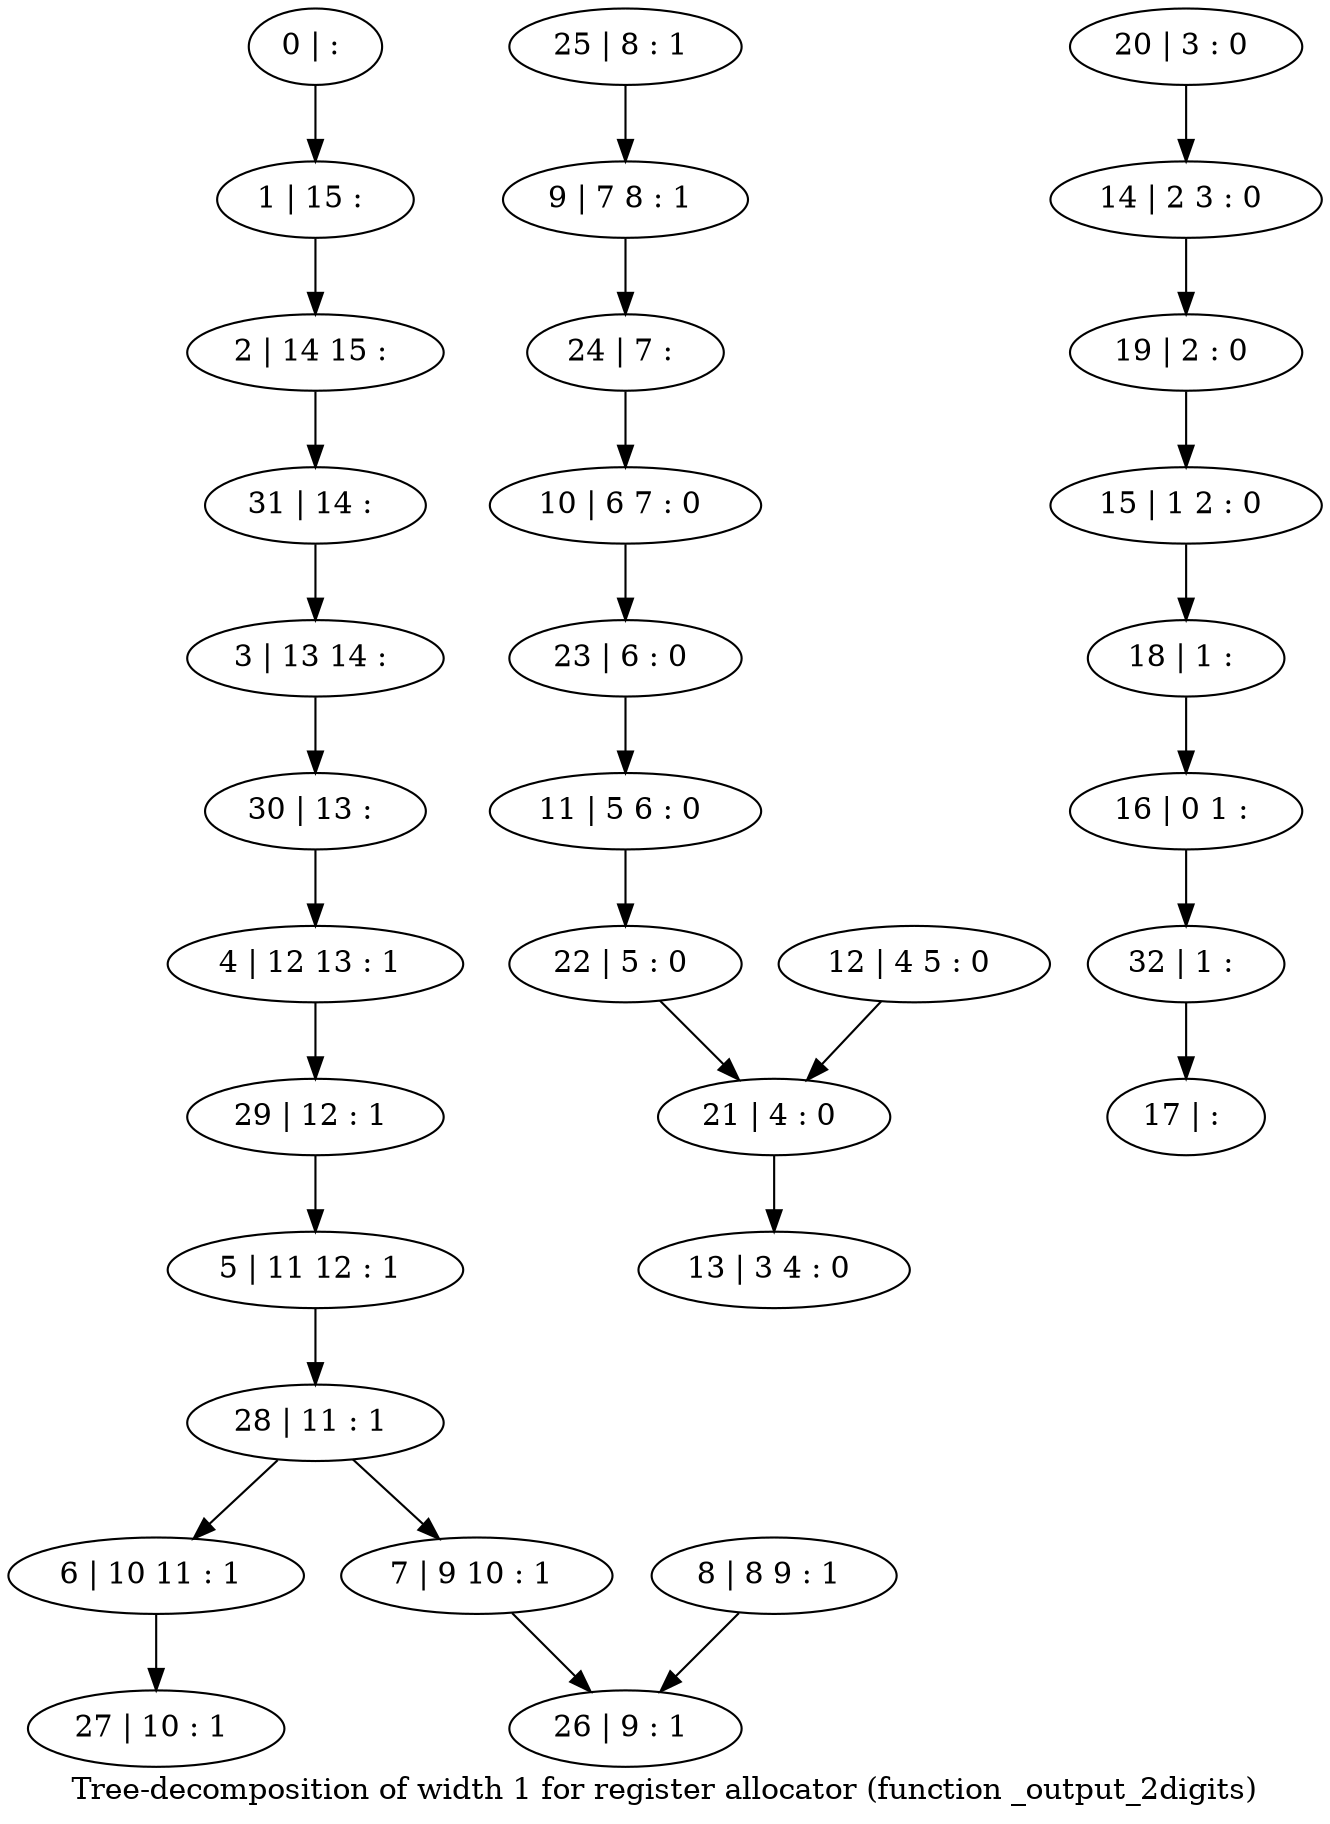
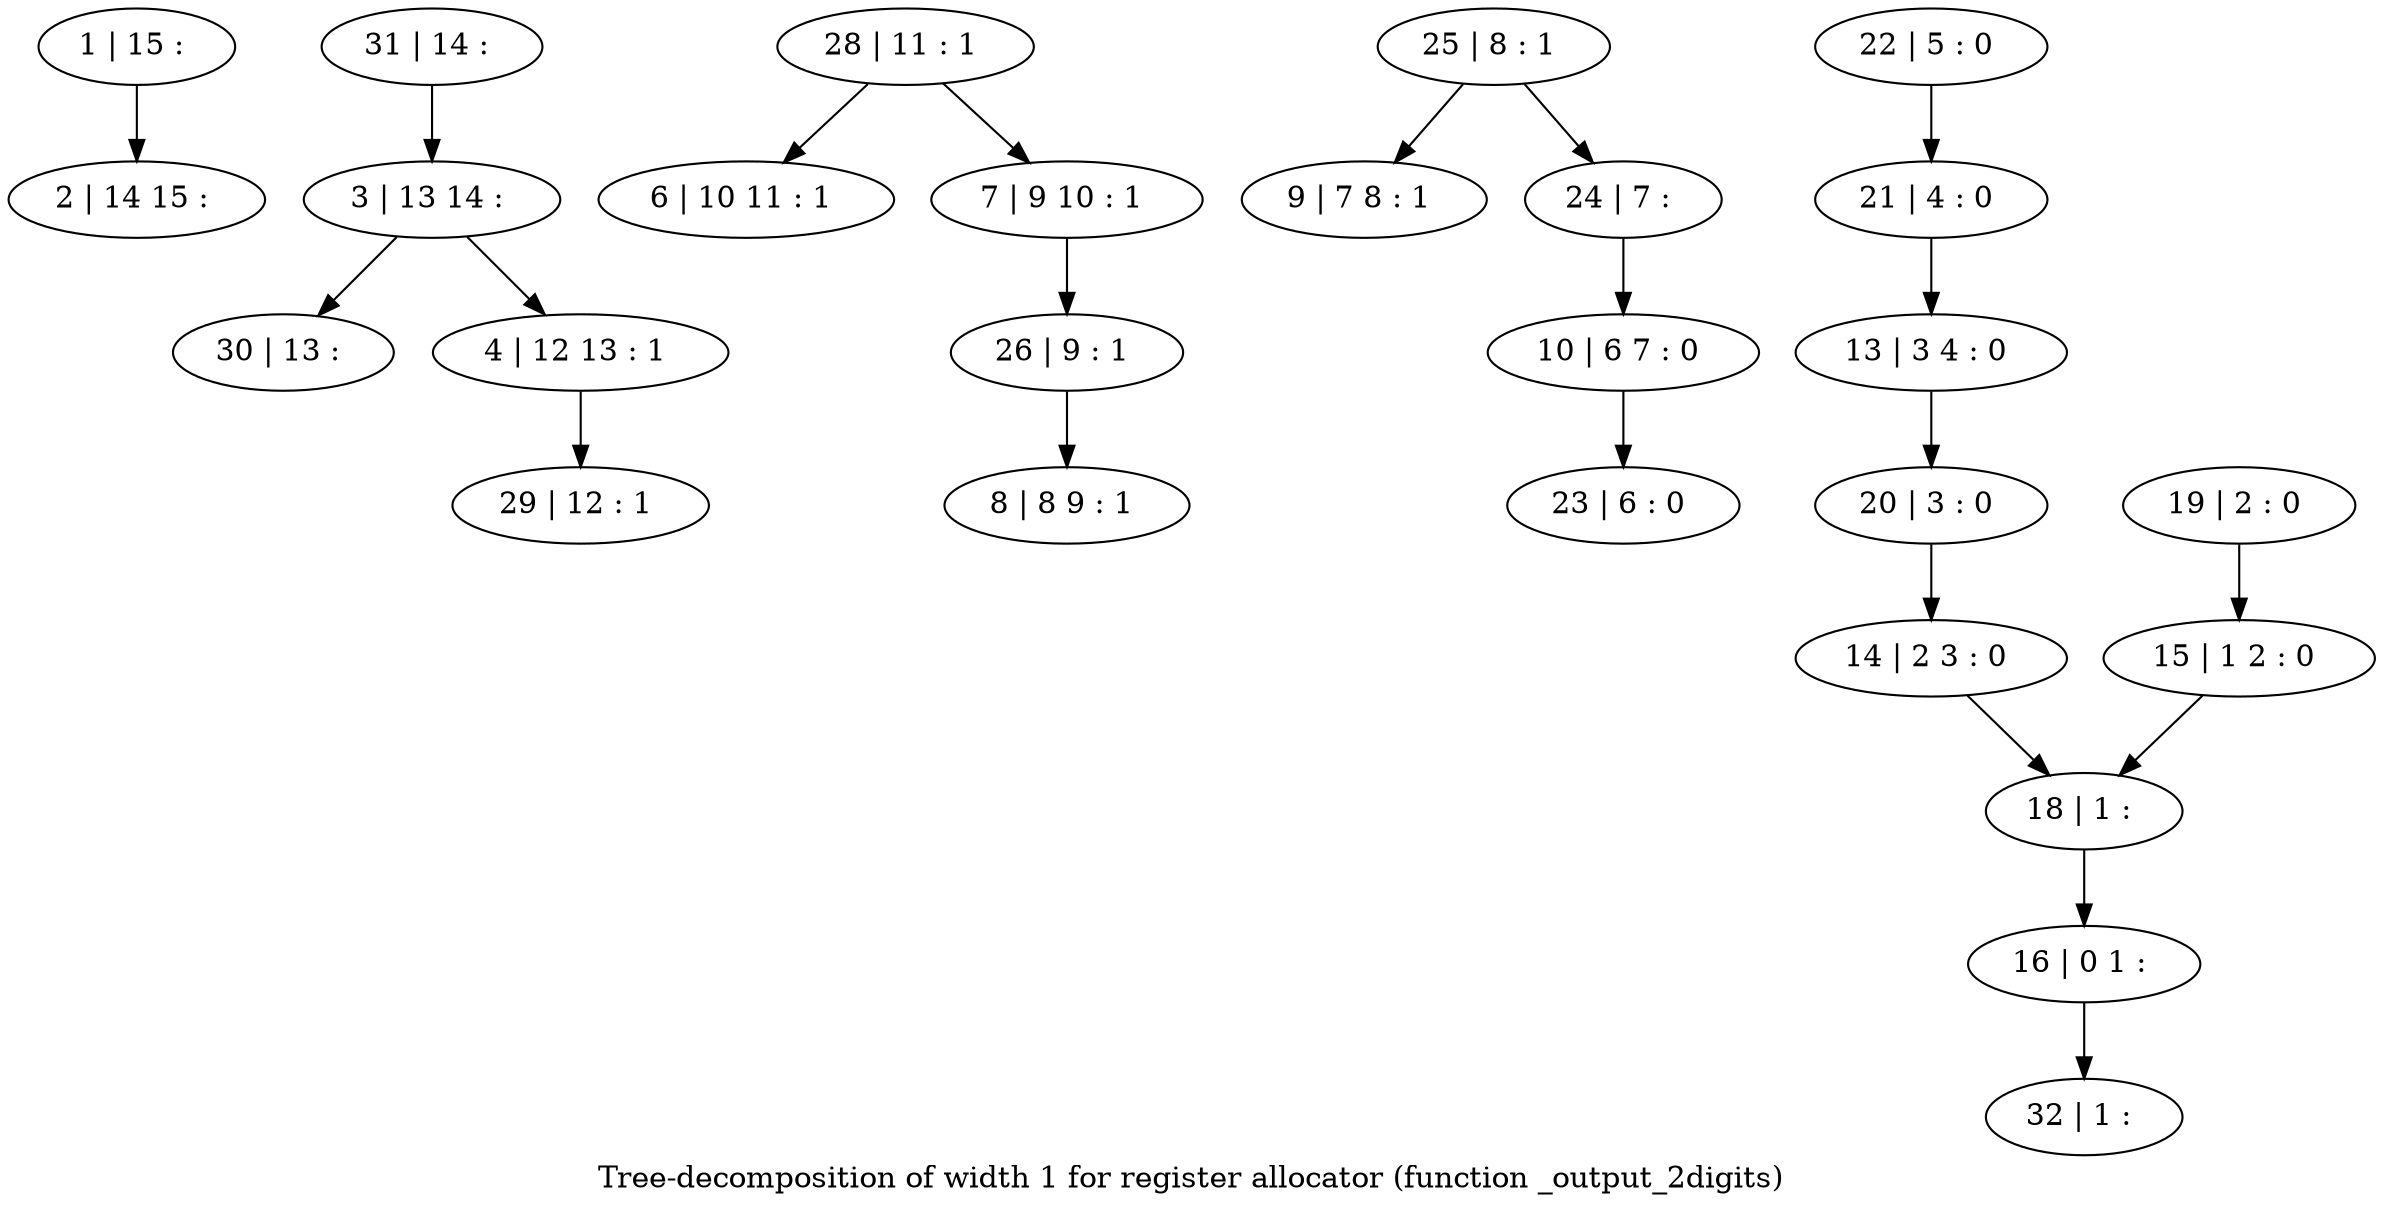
(315, 47) -> none
(625, 266) -> (1552, 115)
(1186, 266) -> (2001, 728)
(315, 419) -> none
none -> (1931, 419)
(625, 811) -> none
(315, 877) -> (498, 268)
(914, 964) -> none
(1186, 1117) -> none
(315, 1270) -> none
(707, 1645) -> (1067, 419)
(156, 1729) -> none
